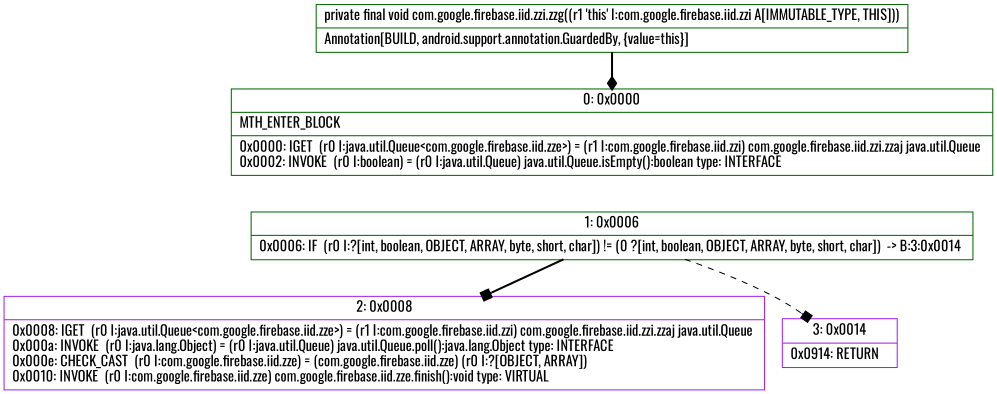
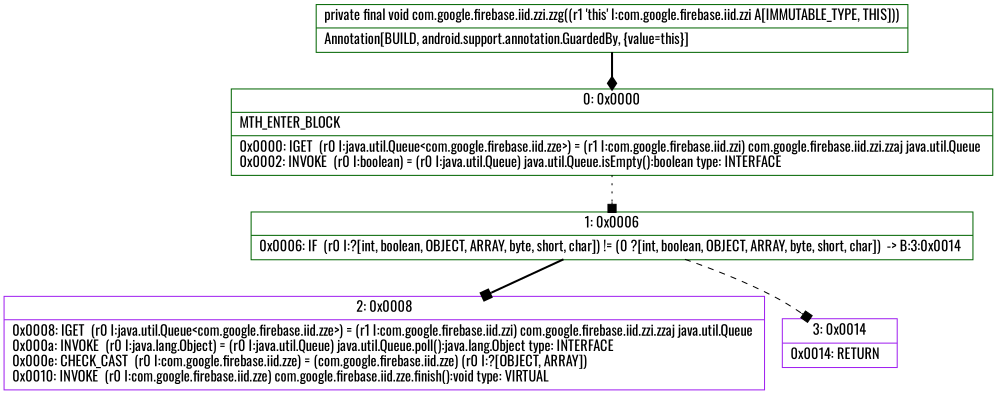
none -> (612, 189)
(840, 355) -> (840, 355)
